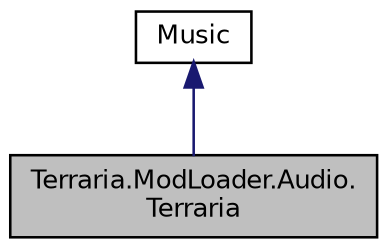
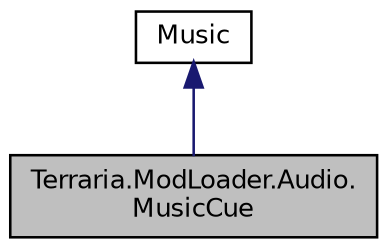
(194, 196) -> (194, 196)
